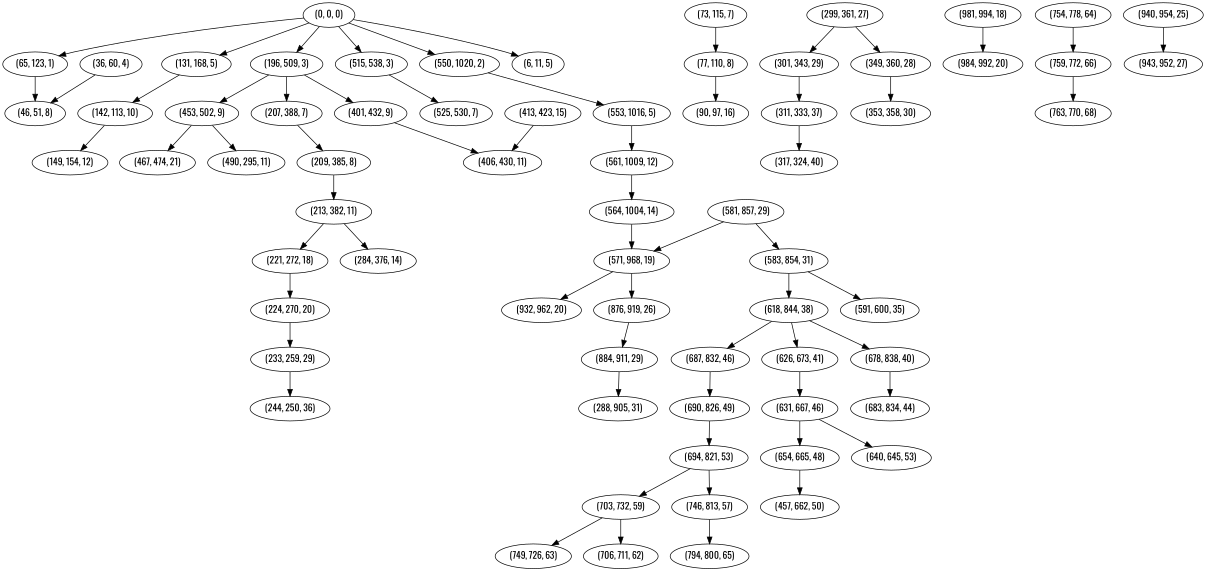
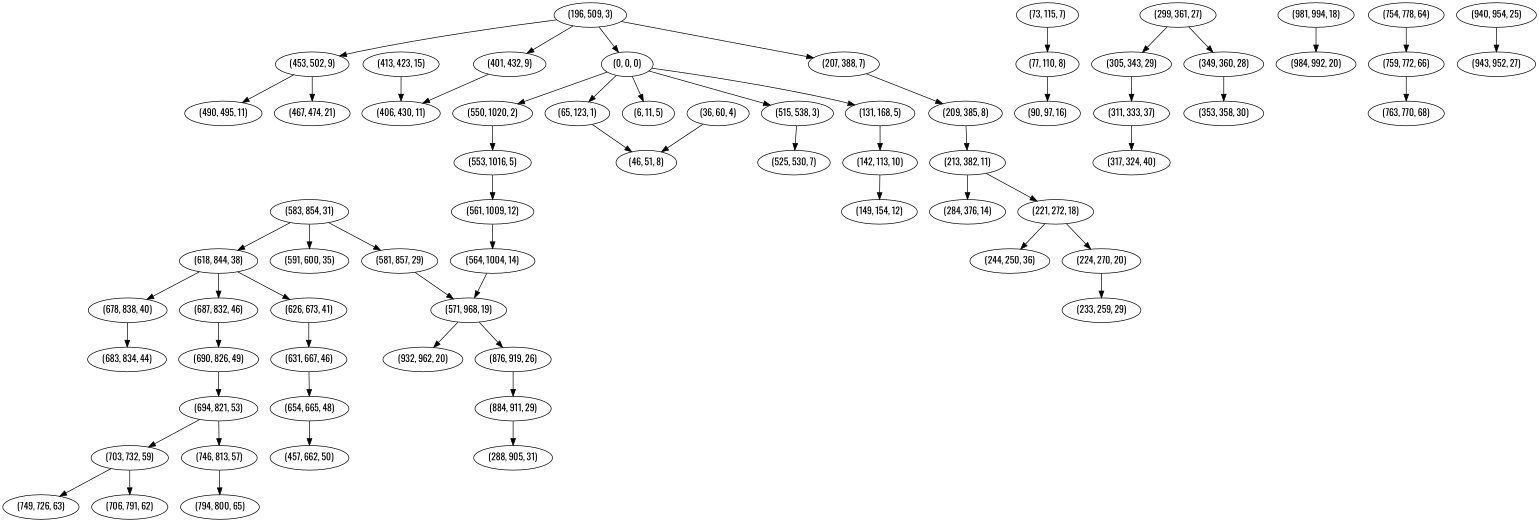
(310, 37) -> (607, 37)
(799, 64) -> (1132, 64)
(246, 163) -> (223, 113)
(765, 234) -> (351, 235)
(290, 381) -> (1035, 234)
(891, 458) -> none
(621, 556) -> (130, 507)
